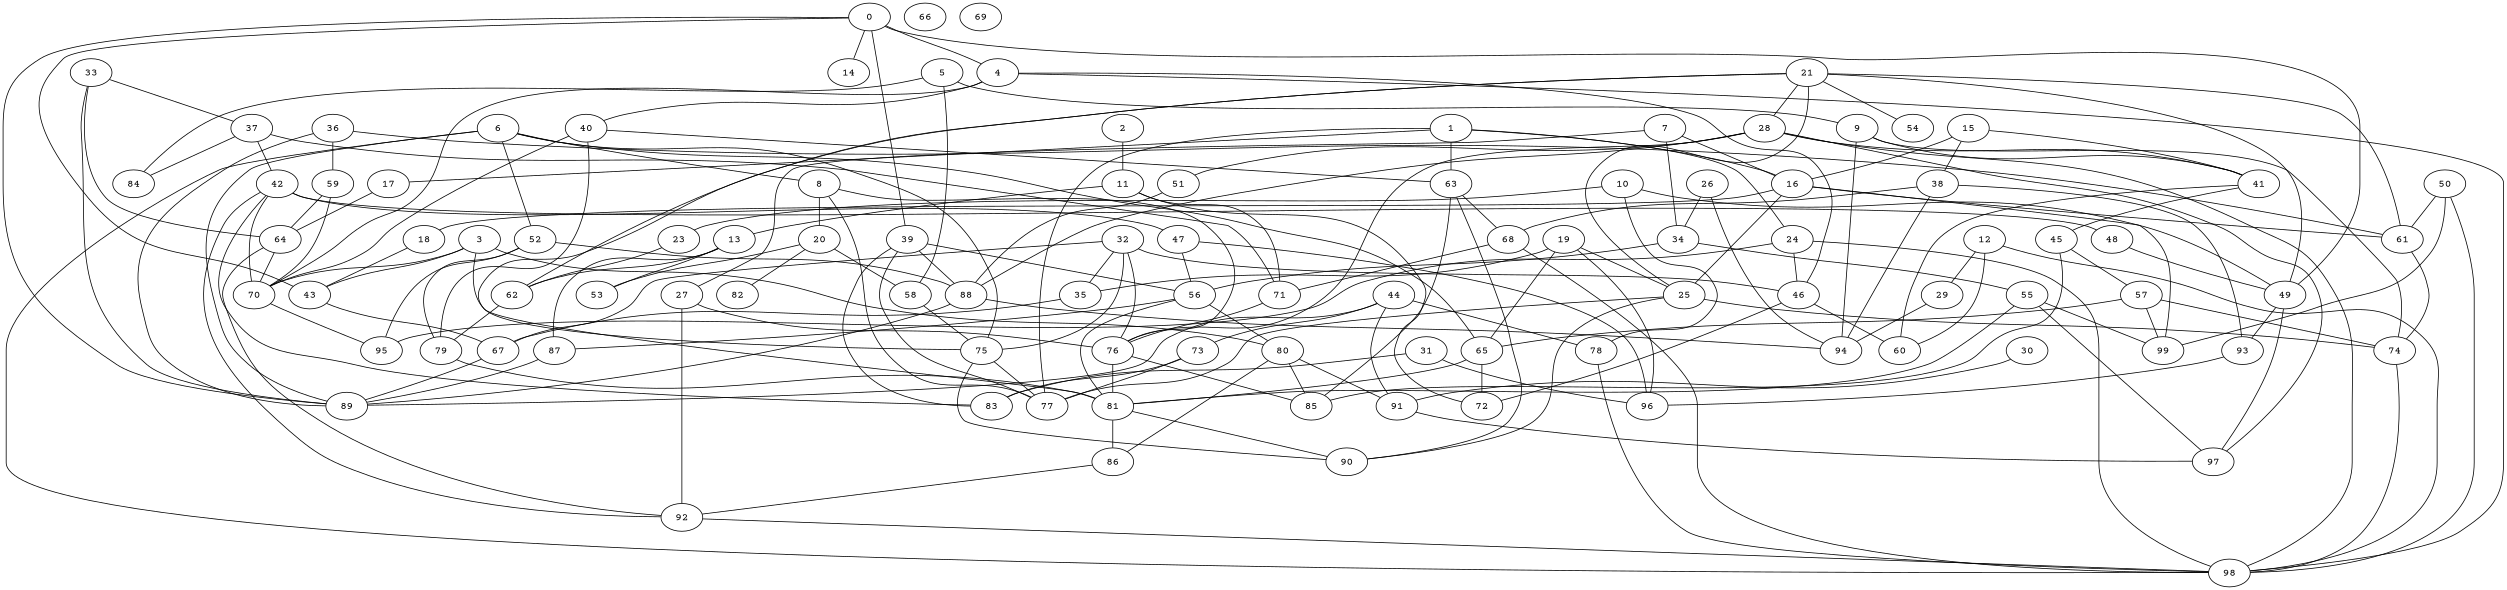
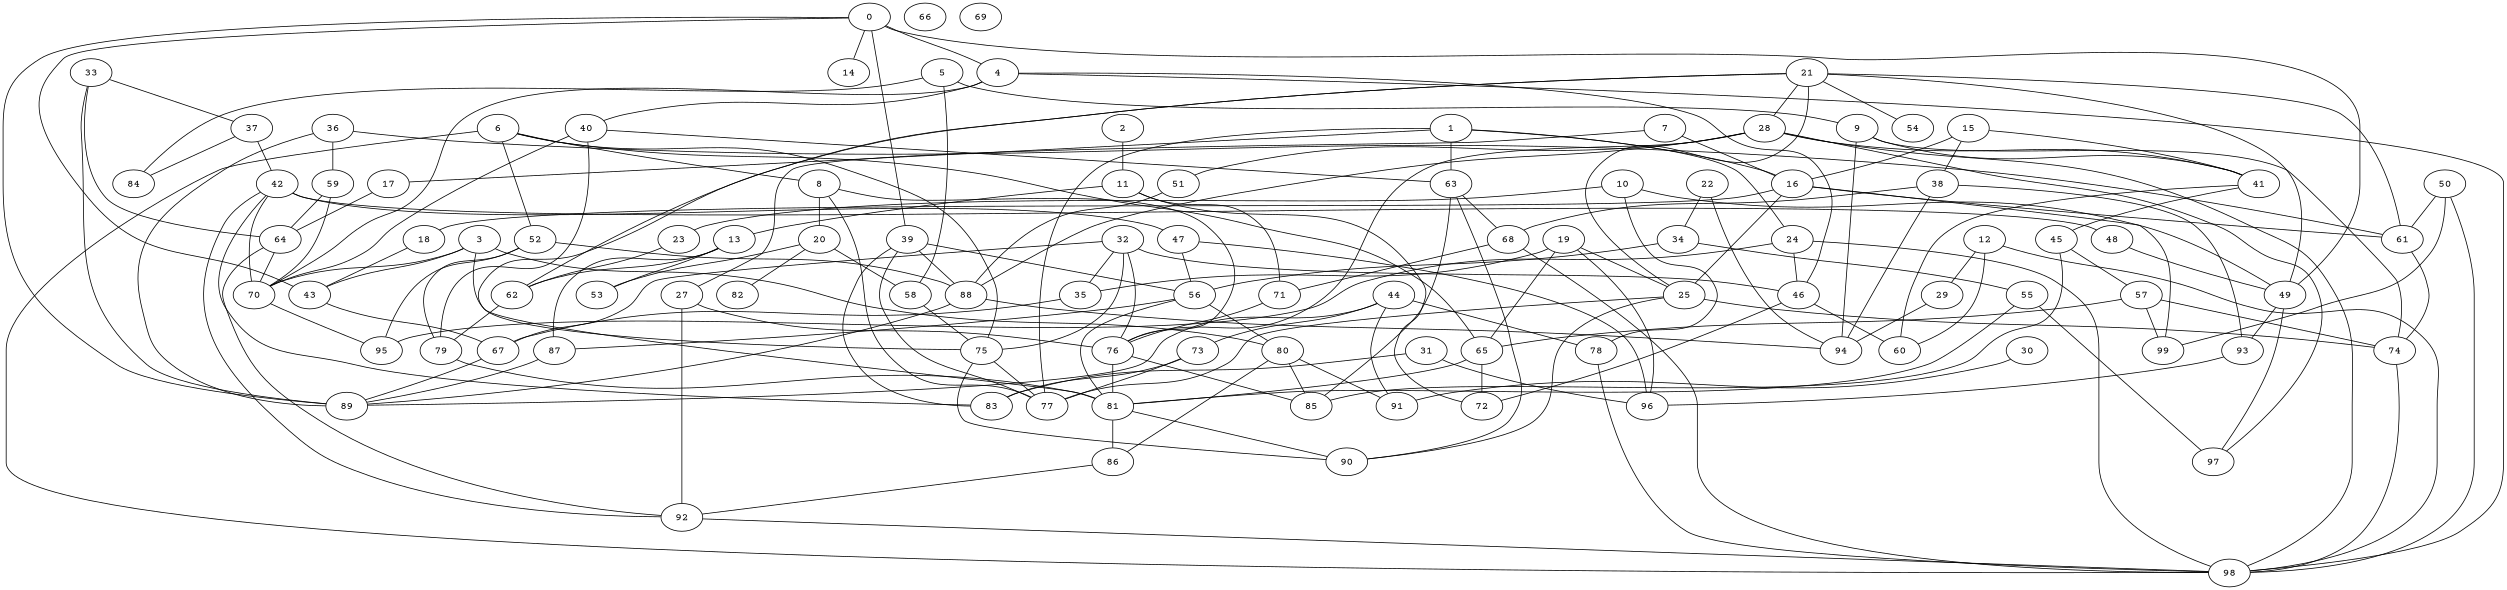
(709, 161) -> none
(1671, 184) -> none
(1707, 184) -> (1707, 184)
(223, 197) -> none
(2087, 320) -> none
(1803, 452) -> none
